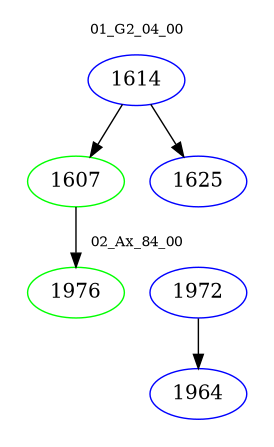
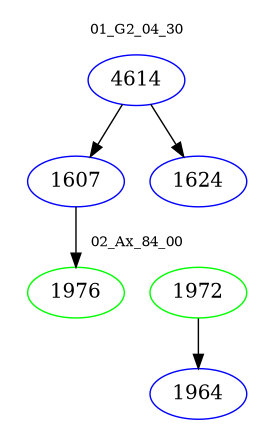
(137, 30) -> (137, 30)
(136, 80) -> (136, 80)
(76, 181) -> (76, 181)
(198, 181) -> (198, 181)
(198, 293) -> (198, 293)
